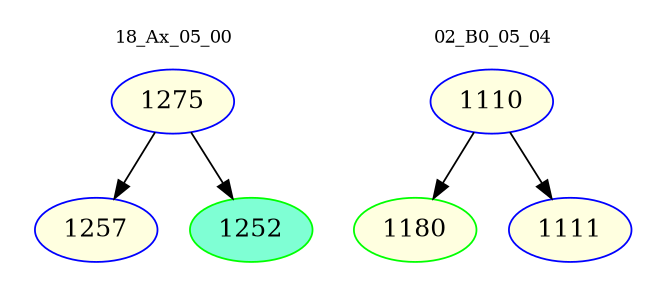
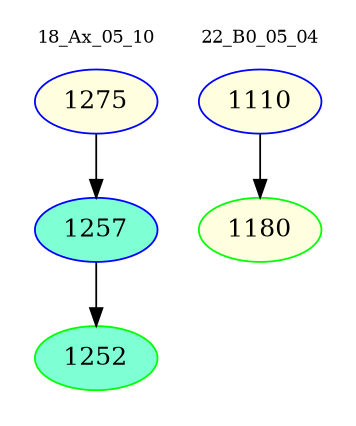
(174, 38) -> (96, 38)
(493, 38) -> (260, 38)
(207, 158) -> (96, 285)
(96, 230) -> (96, 230)
(570, 230) -> none
